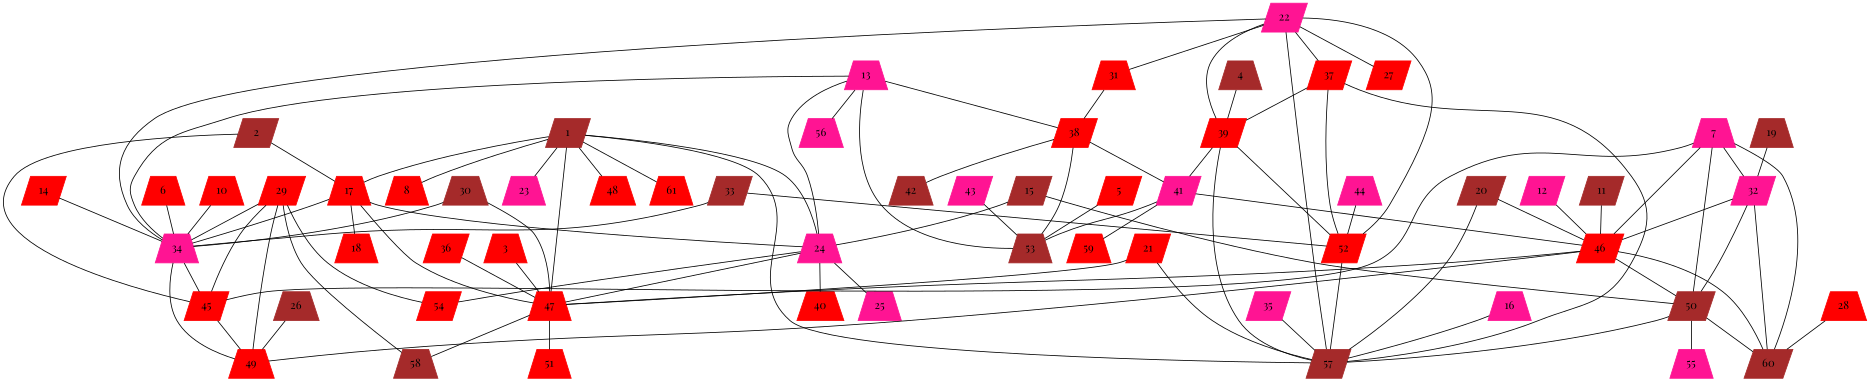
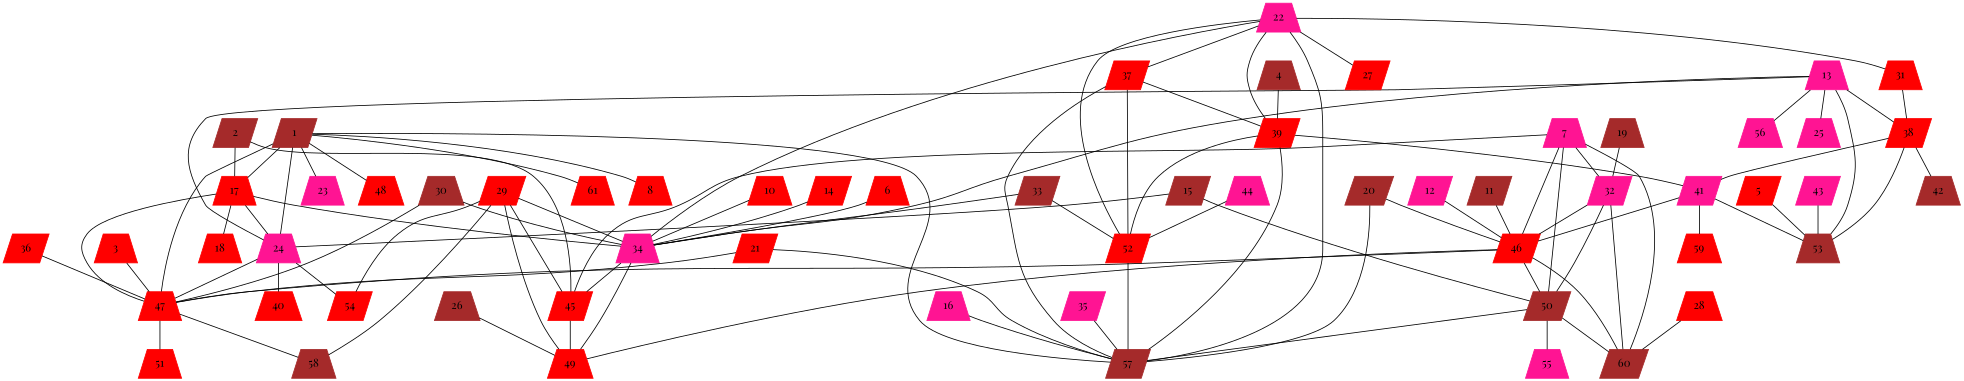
(1284, 18) -> (1279, 18)
(850, 278) -> (1823, 104)
